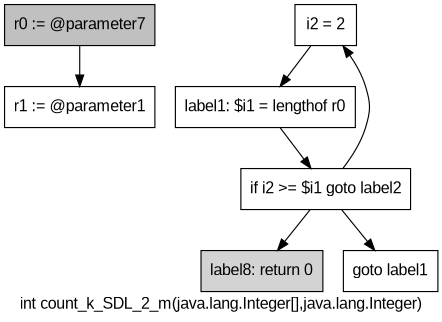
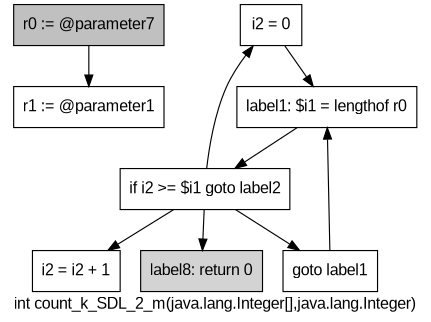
(326, 25) -> (271, 25)
none -> (329, 195)
none -> (76, 271)
